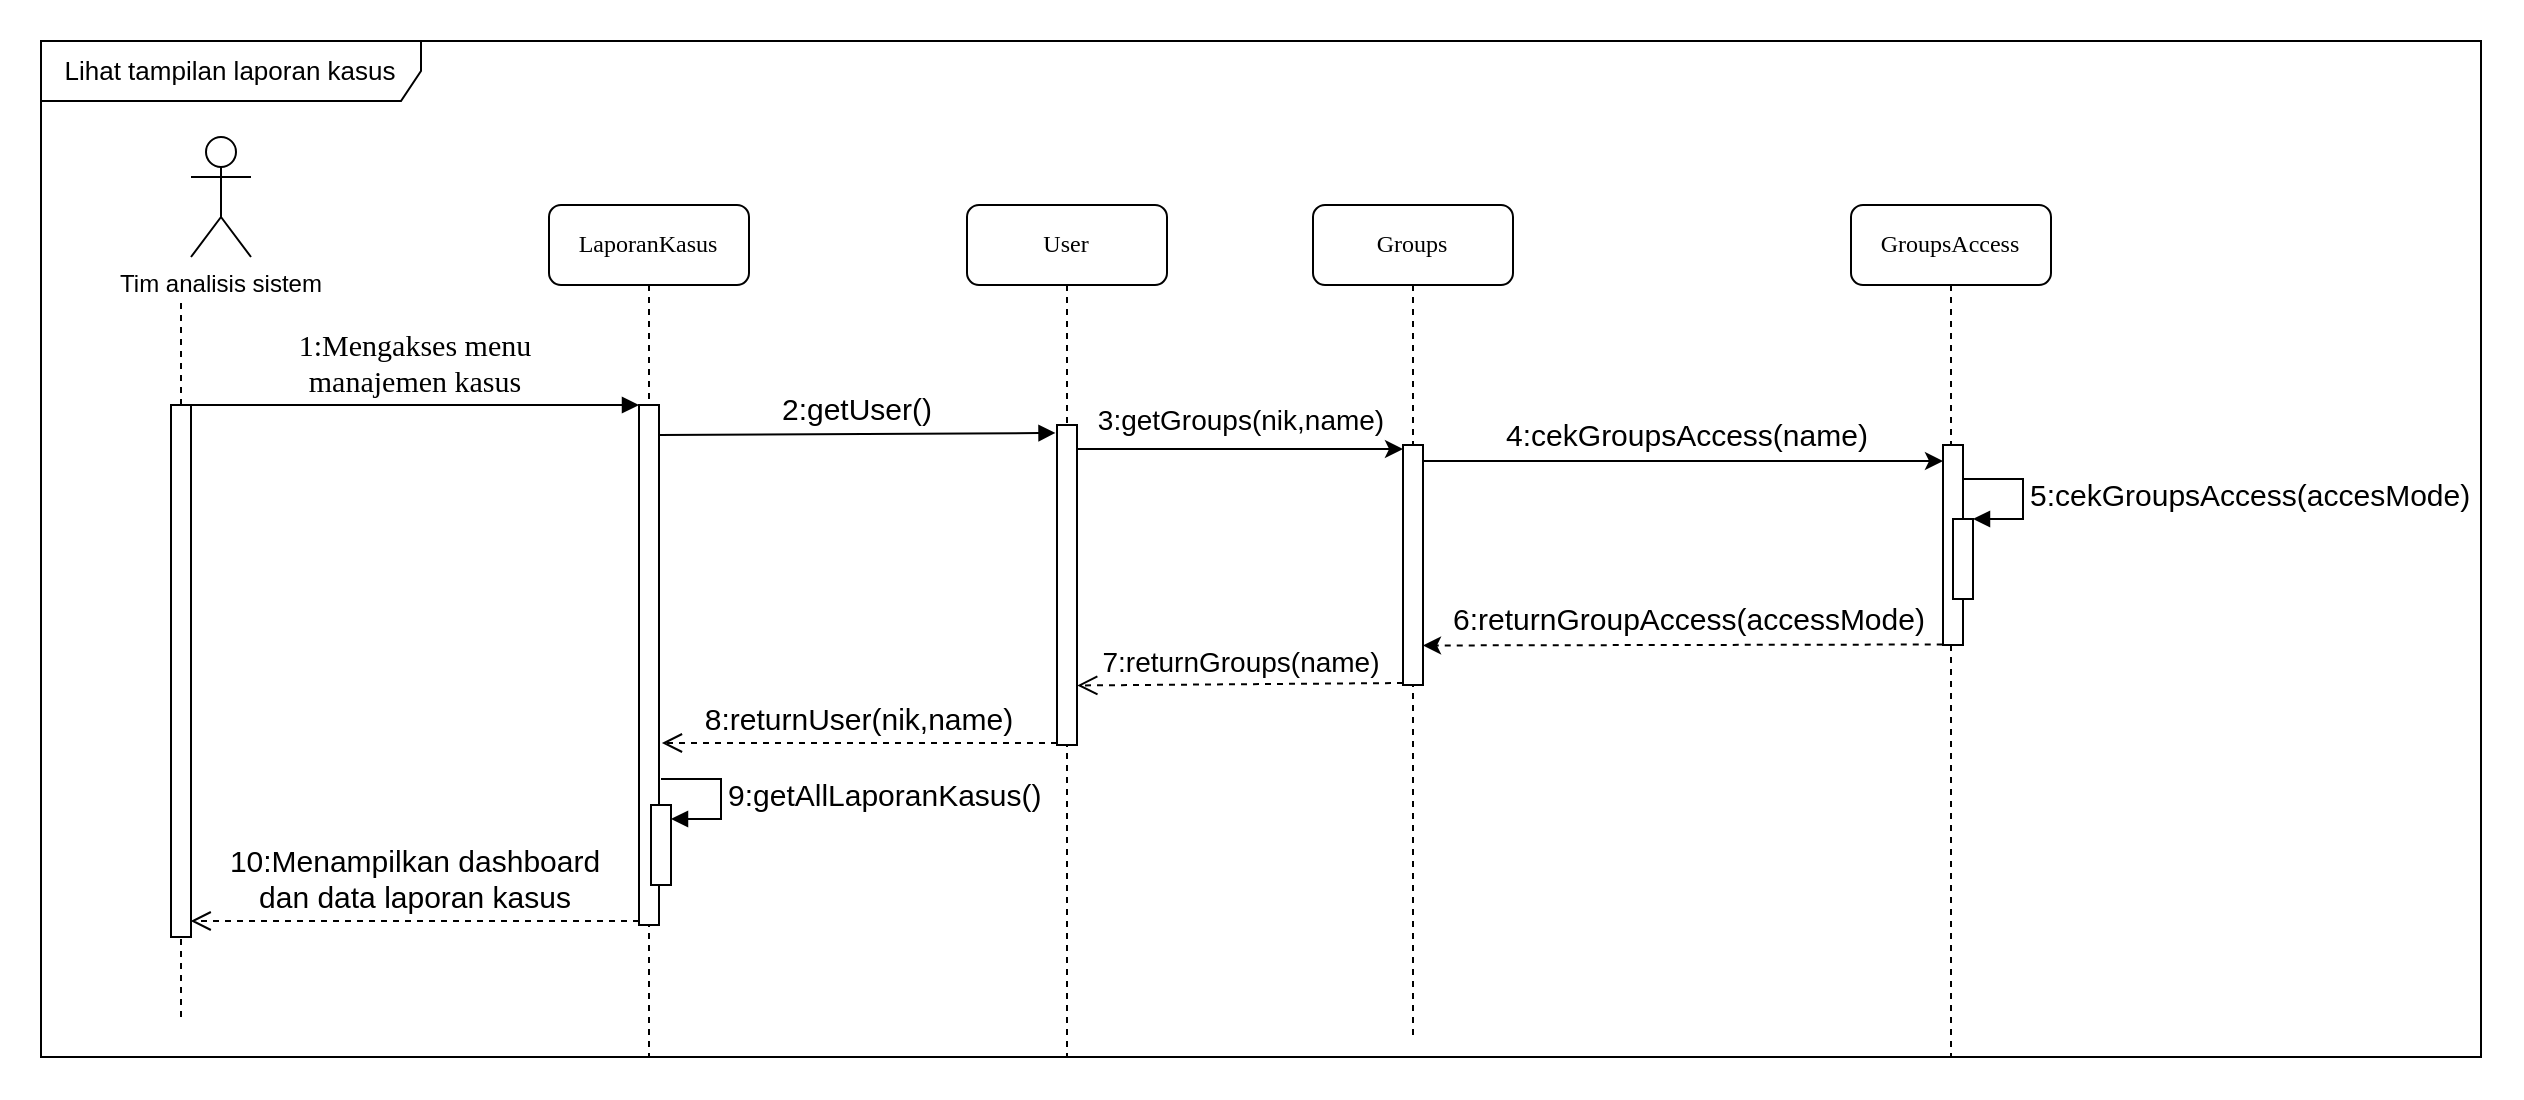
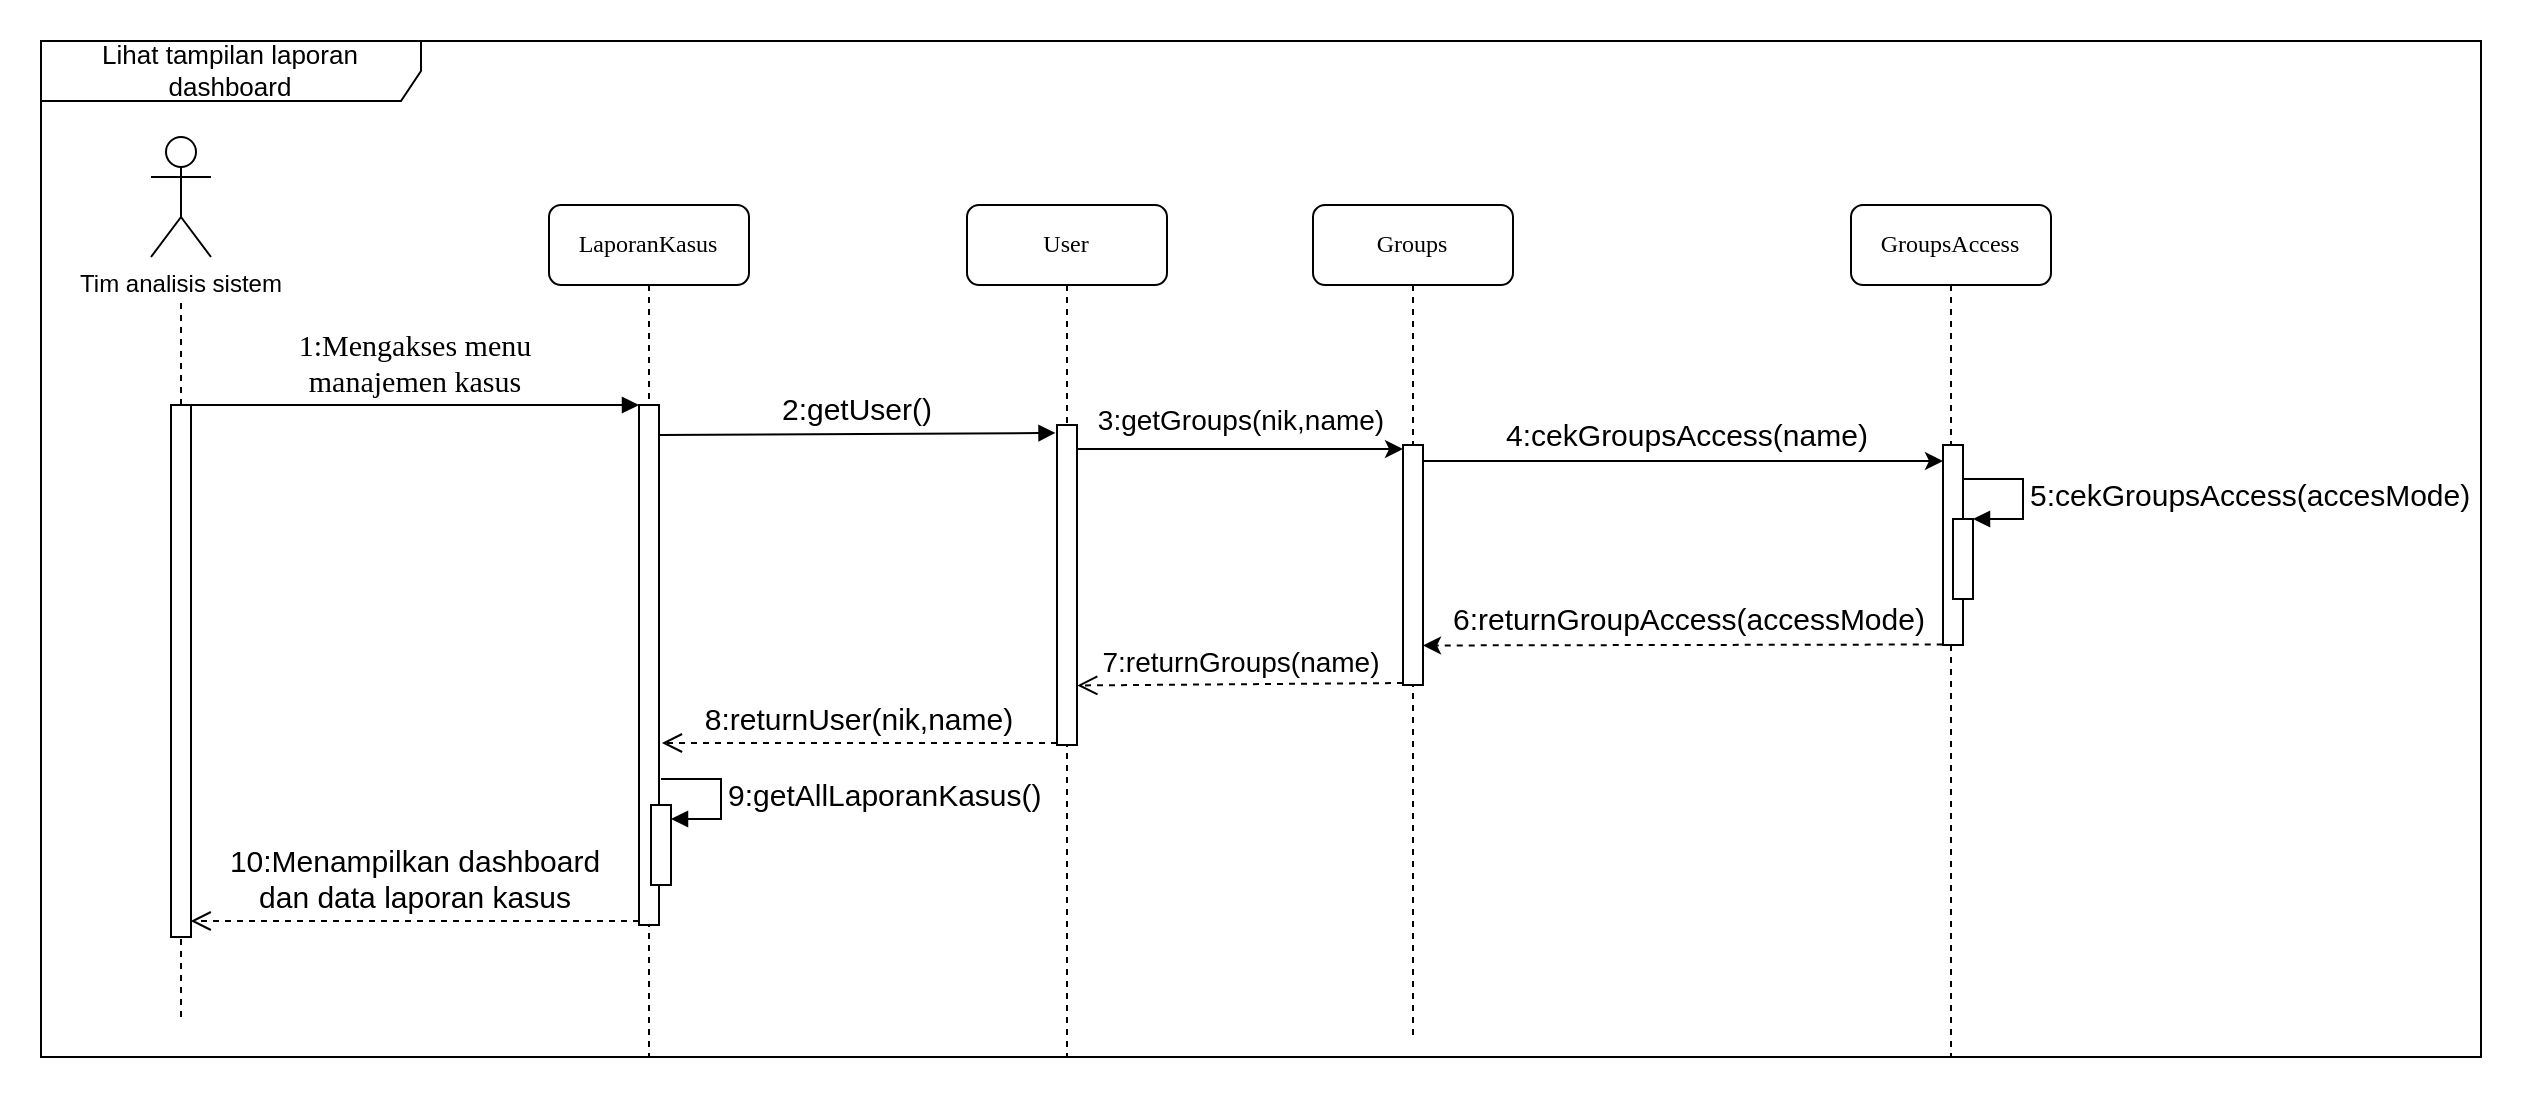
(231, 71) -> (231, 71)
(221, 197) -> (181, 197)
